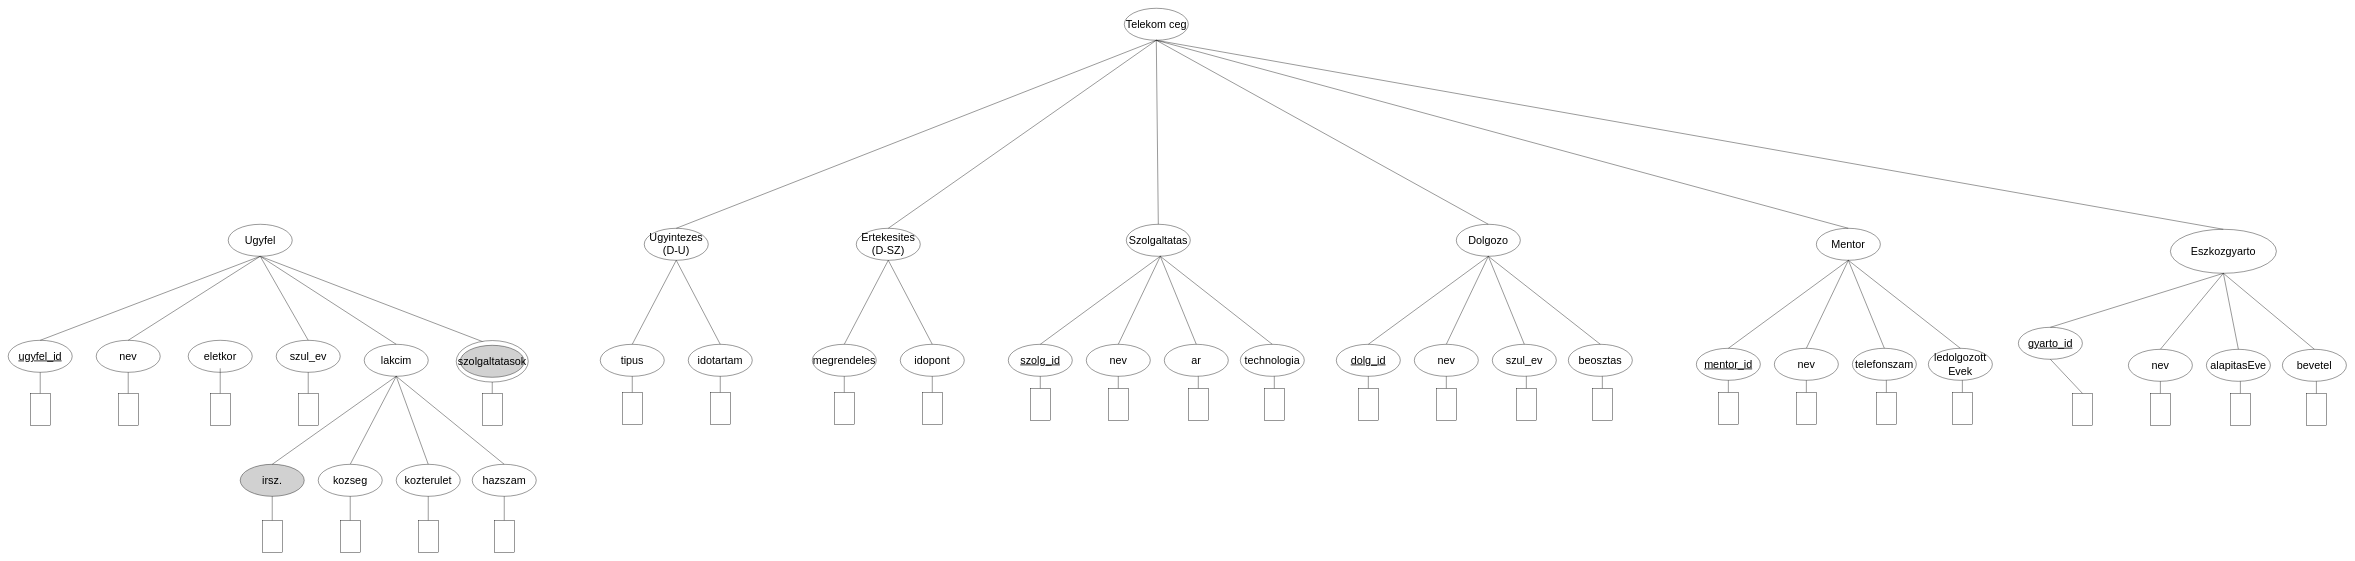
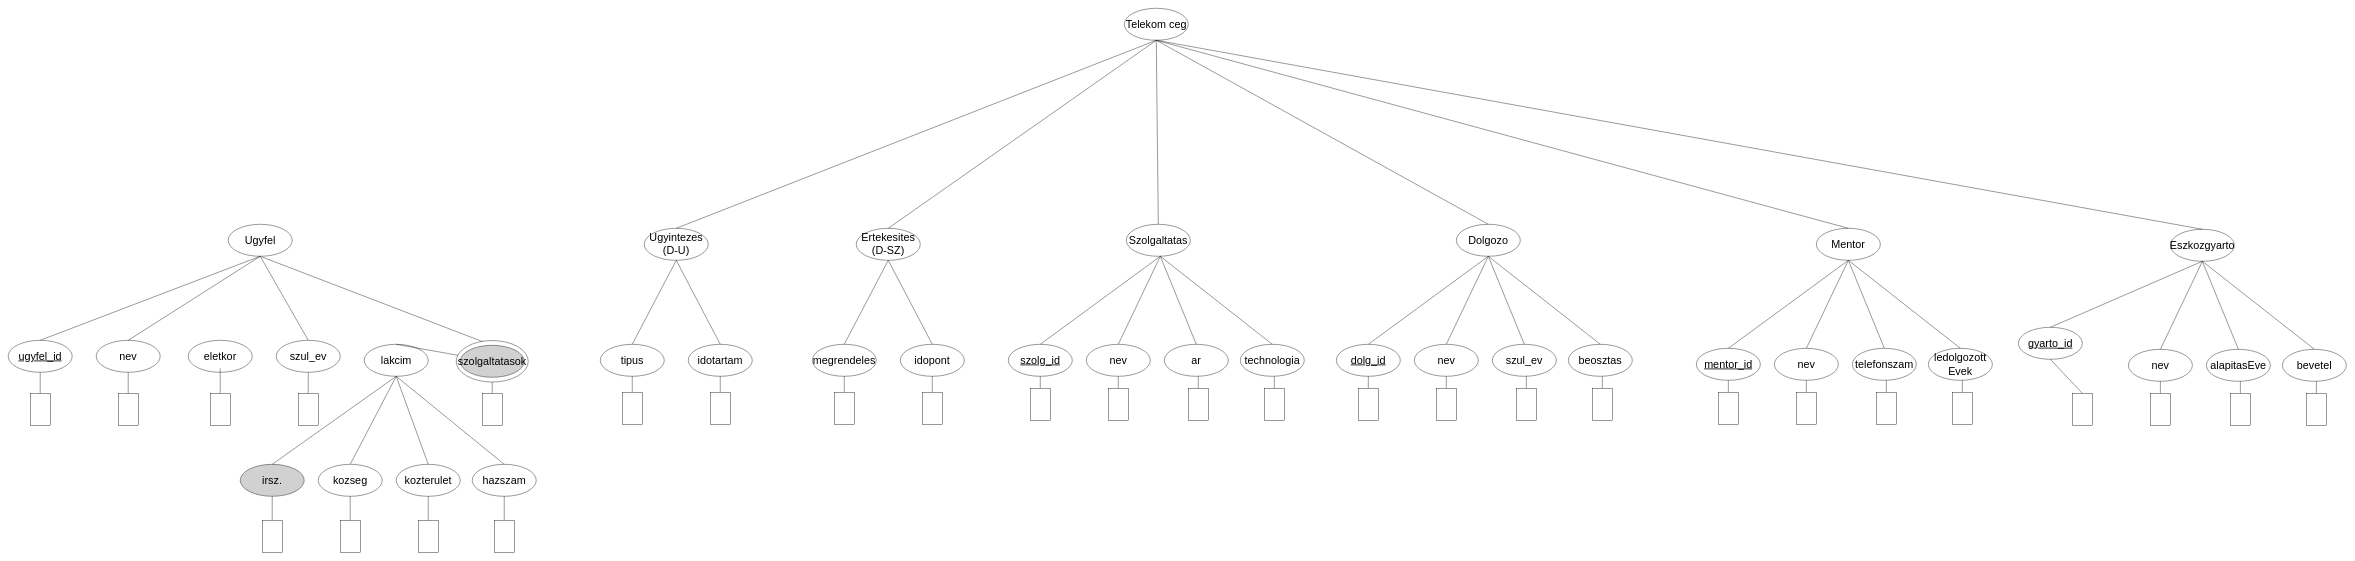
(2223, 251) -> (2202, 245)
(330, 302) -> (427, 350)
